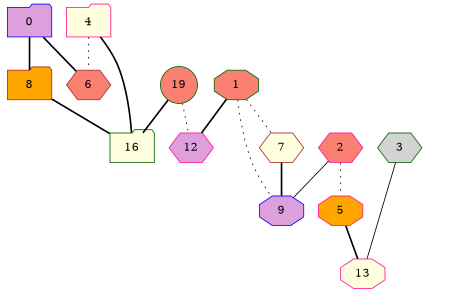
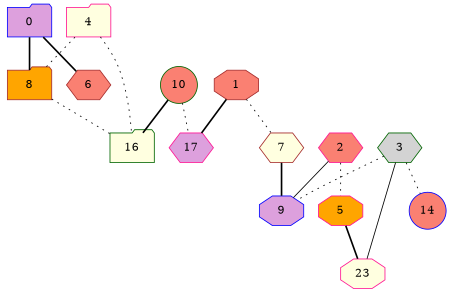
(89, 54) -> (63, 49)
(123, 82) -> (123, 82)
(179, 85) -> (179, 85)
(236, 85) -> (236, 85)
(81, 116) -> (81, 116)
(191, 148) -> (191, 148)
(248, 151) -> (347, 174)
none -> (428, 211)
(363, 274) -> (363, 274)
